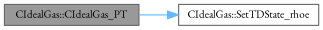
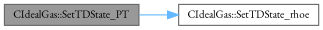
(72, 15) -> (72, 15)
